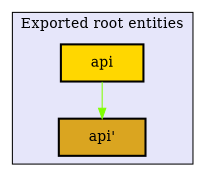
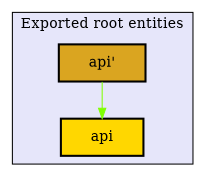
(102, 95) -> (102, 95)
